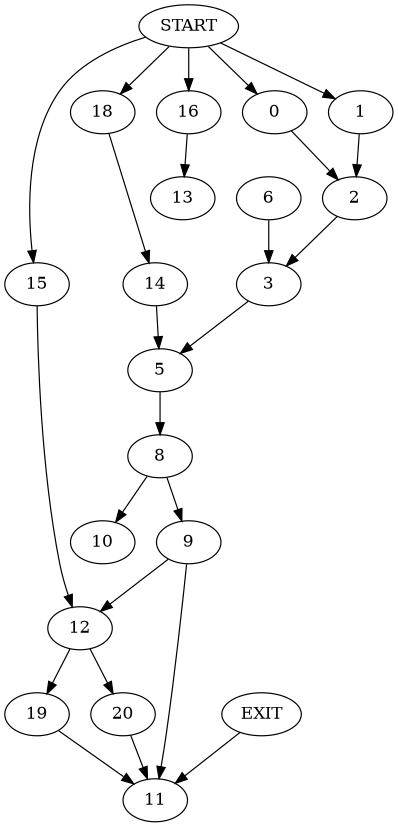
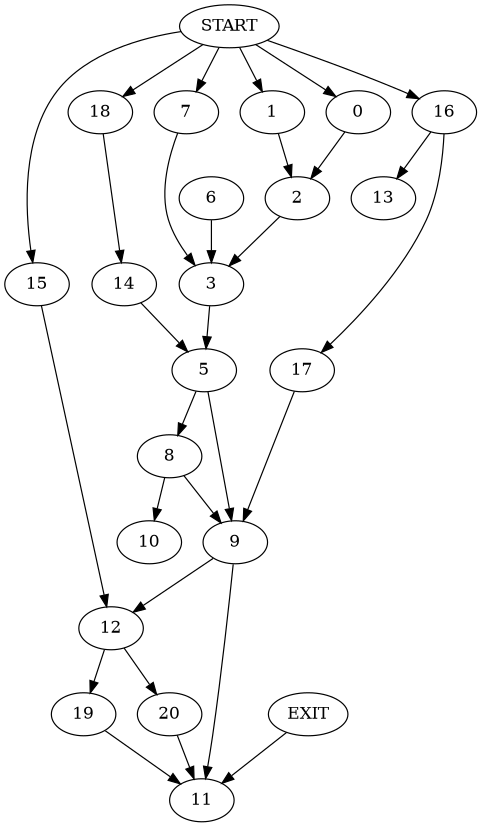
none -> (186, 112)
none -> (302, 370)
none -> (219, 450)
